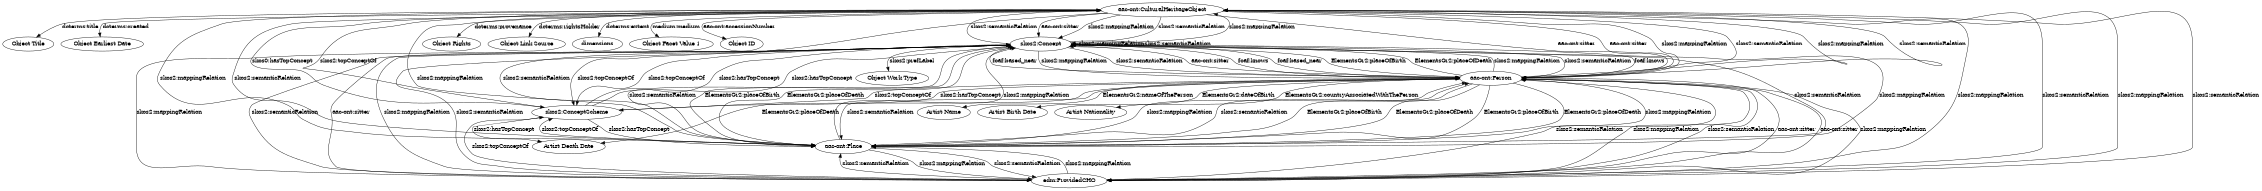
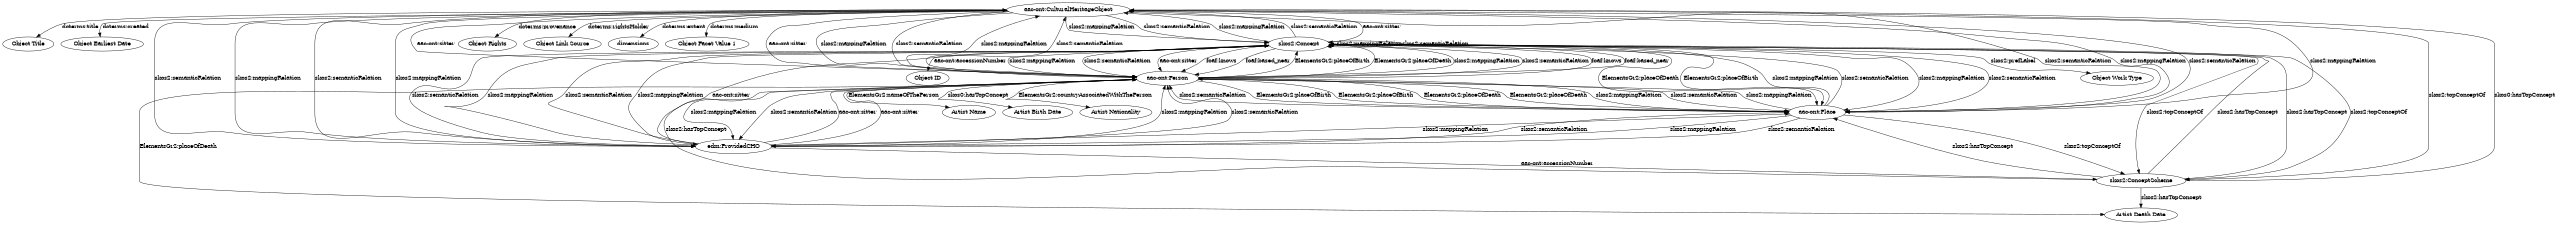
(888, 15) -> (1096, 51)
(676, 27) -> (734, 27)
(977, 86) -> none
(1238, 95) -> (978, 95)
(500, 147) -> (1557, 164)
